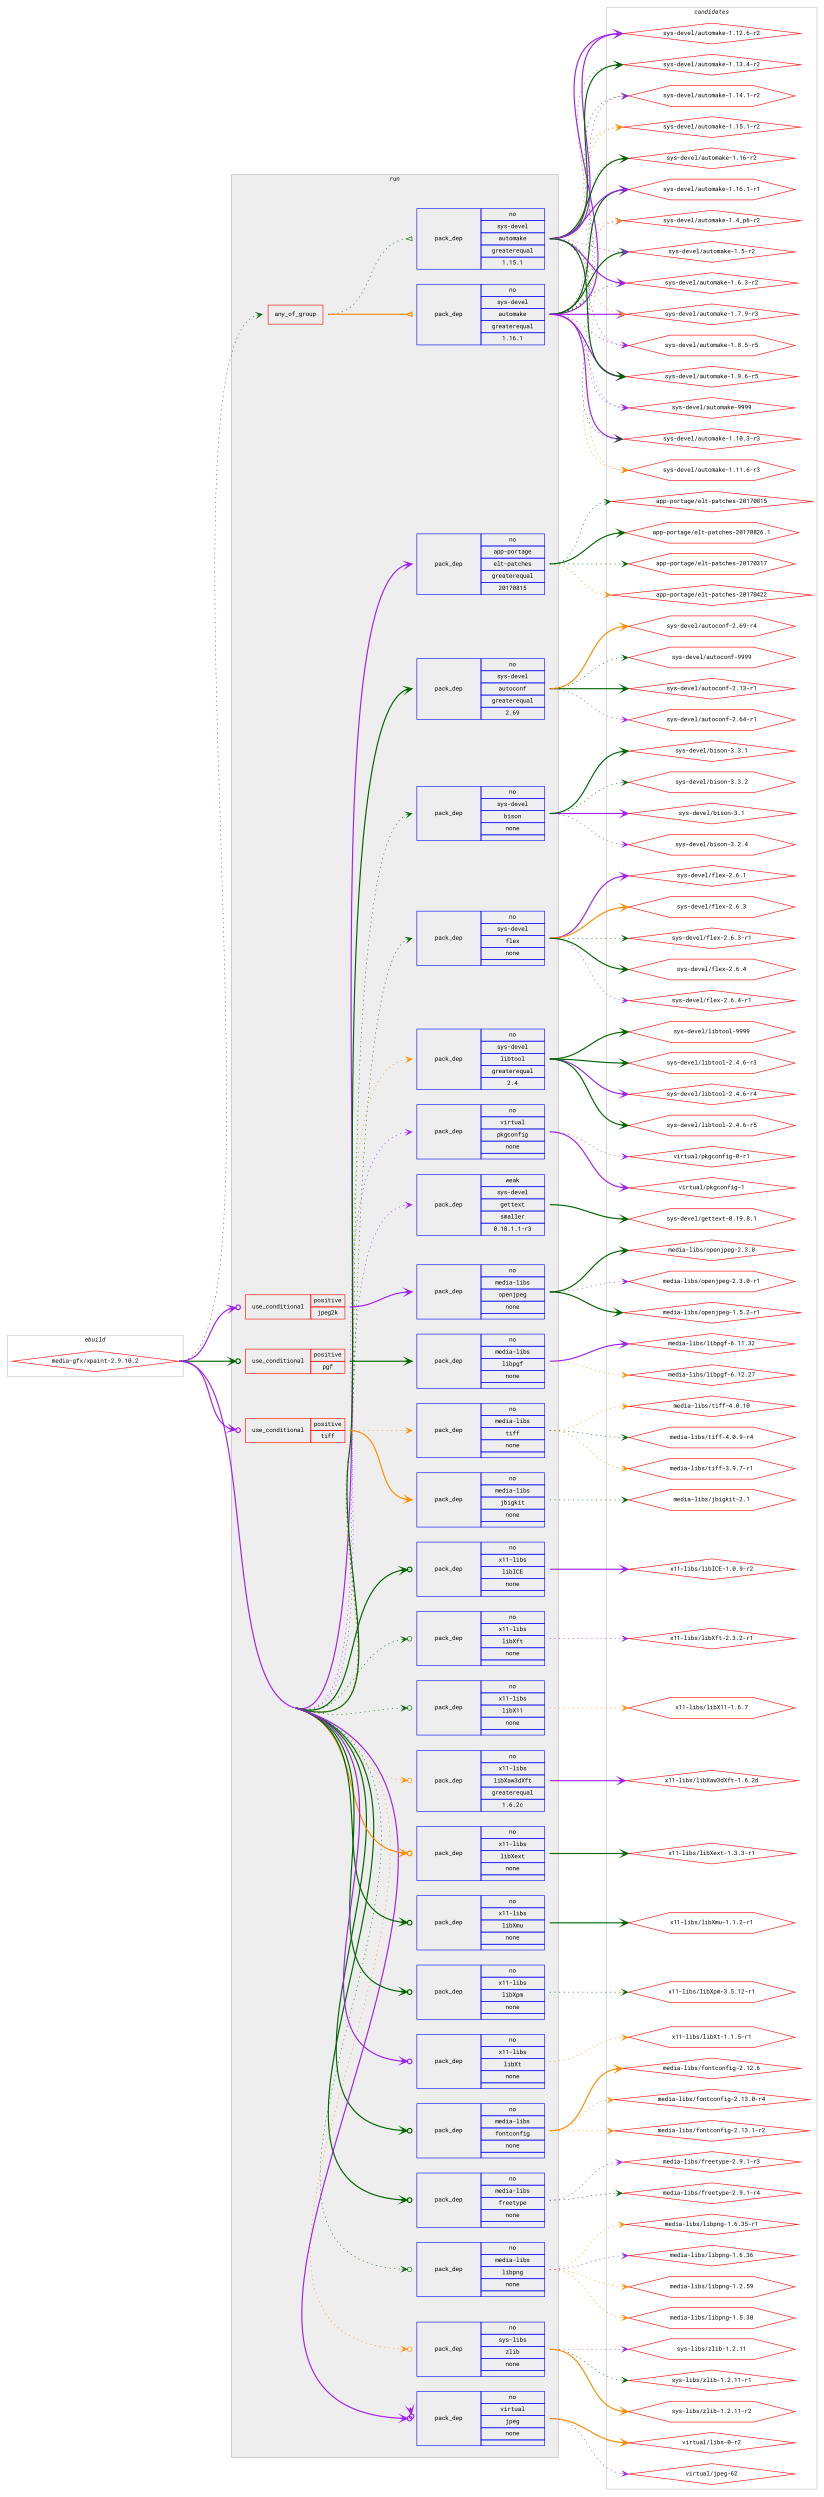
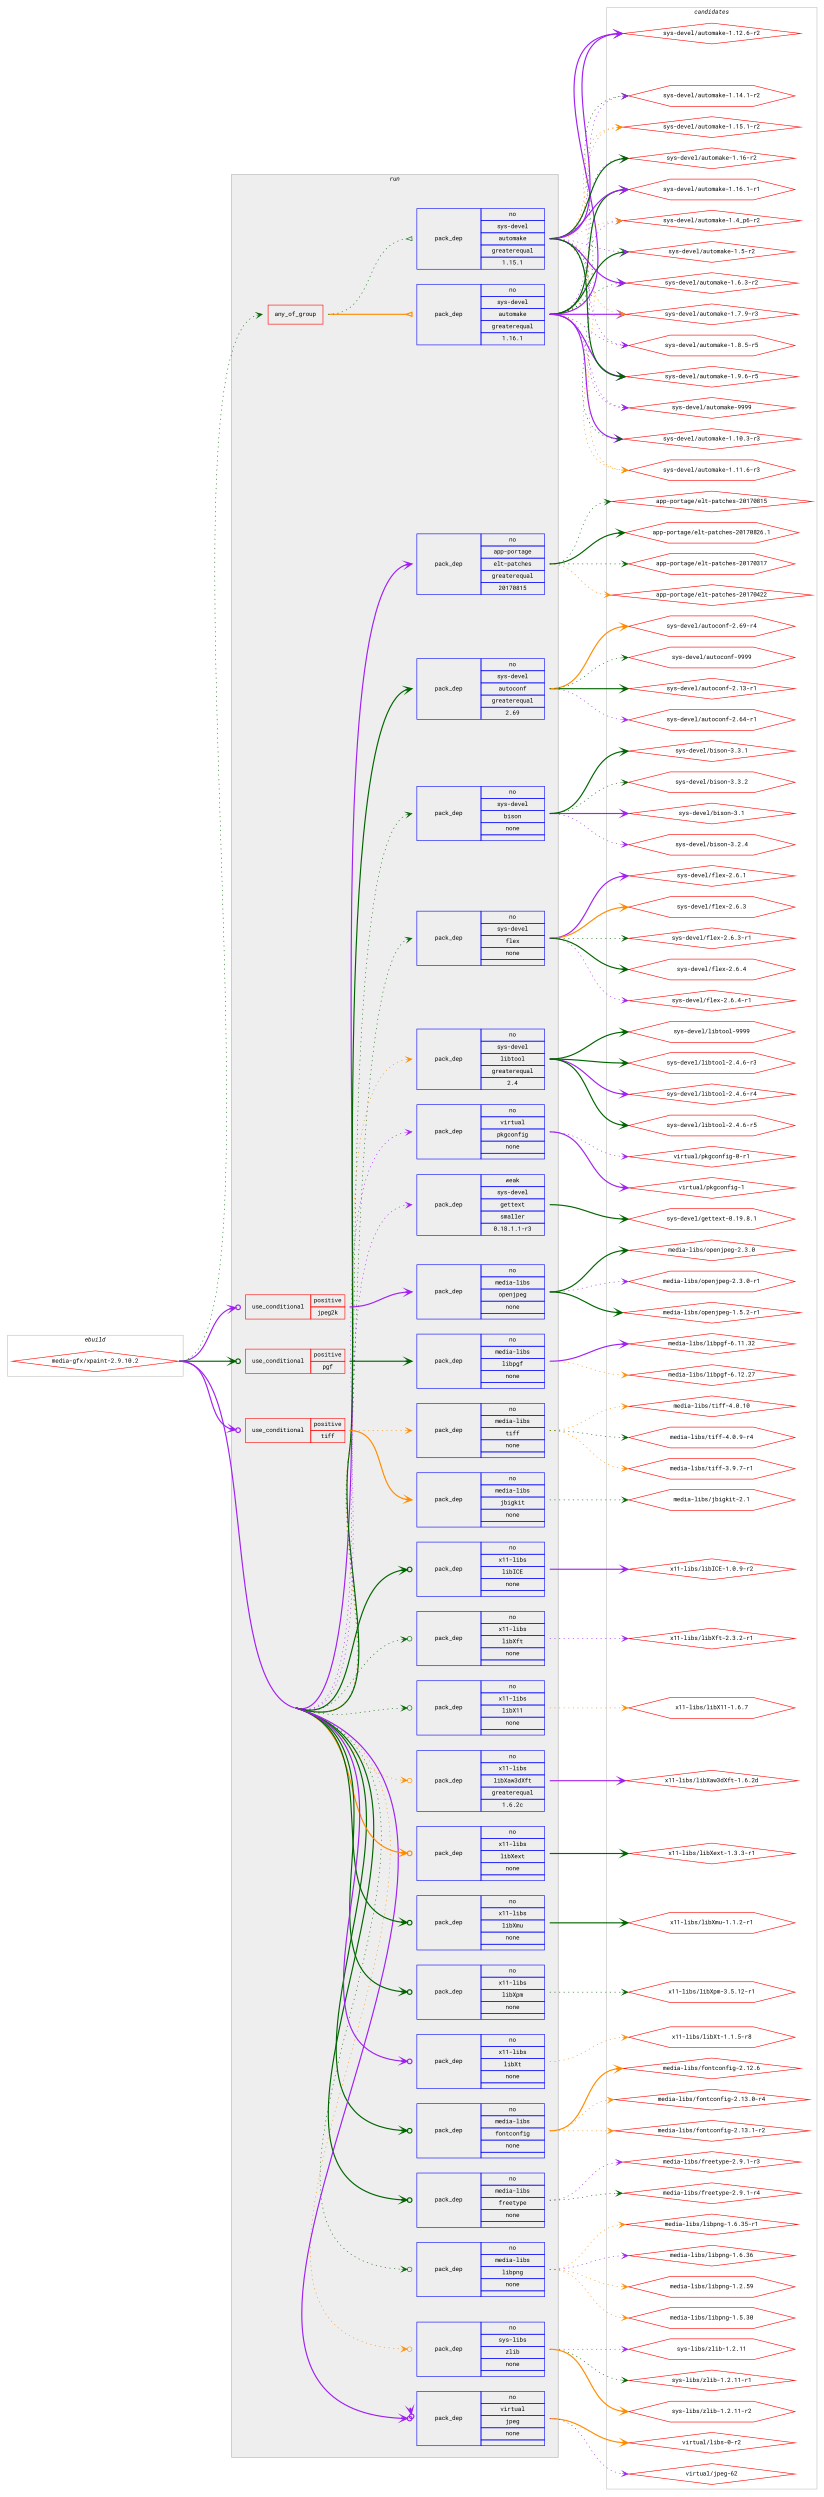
(712, 65) -> none
(712, 2037) -> (712, 2037)
